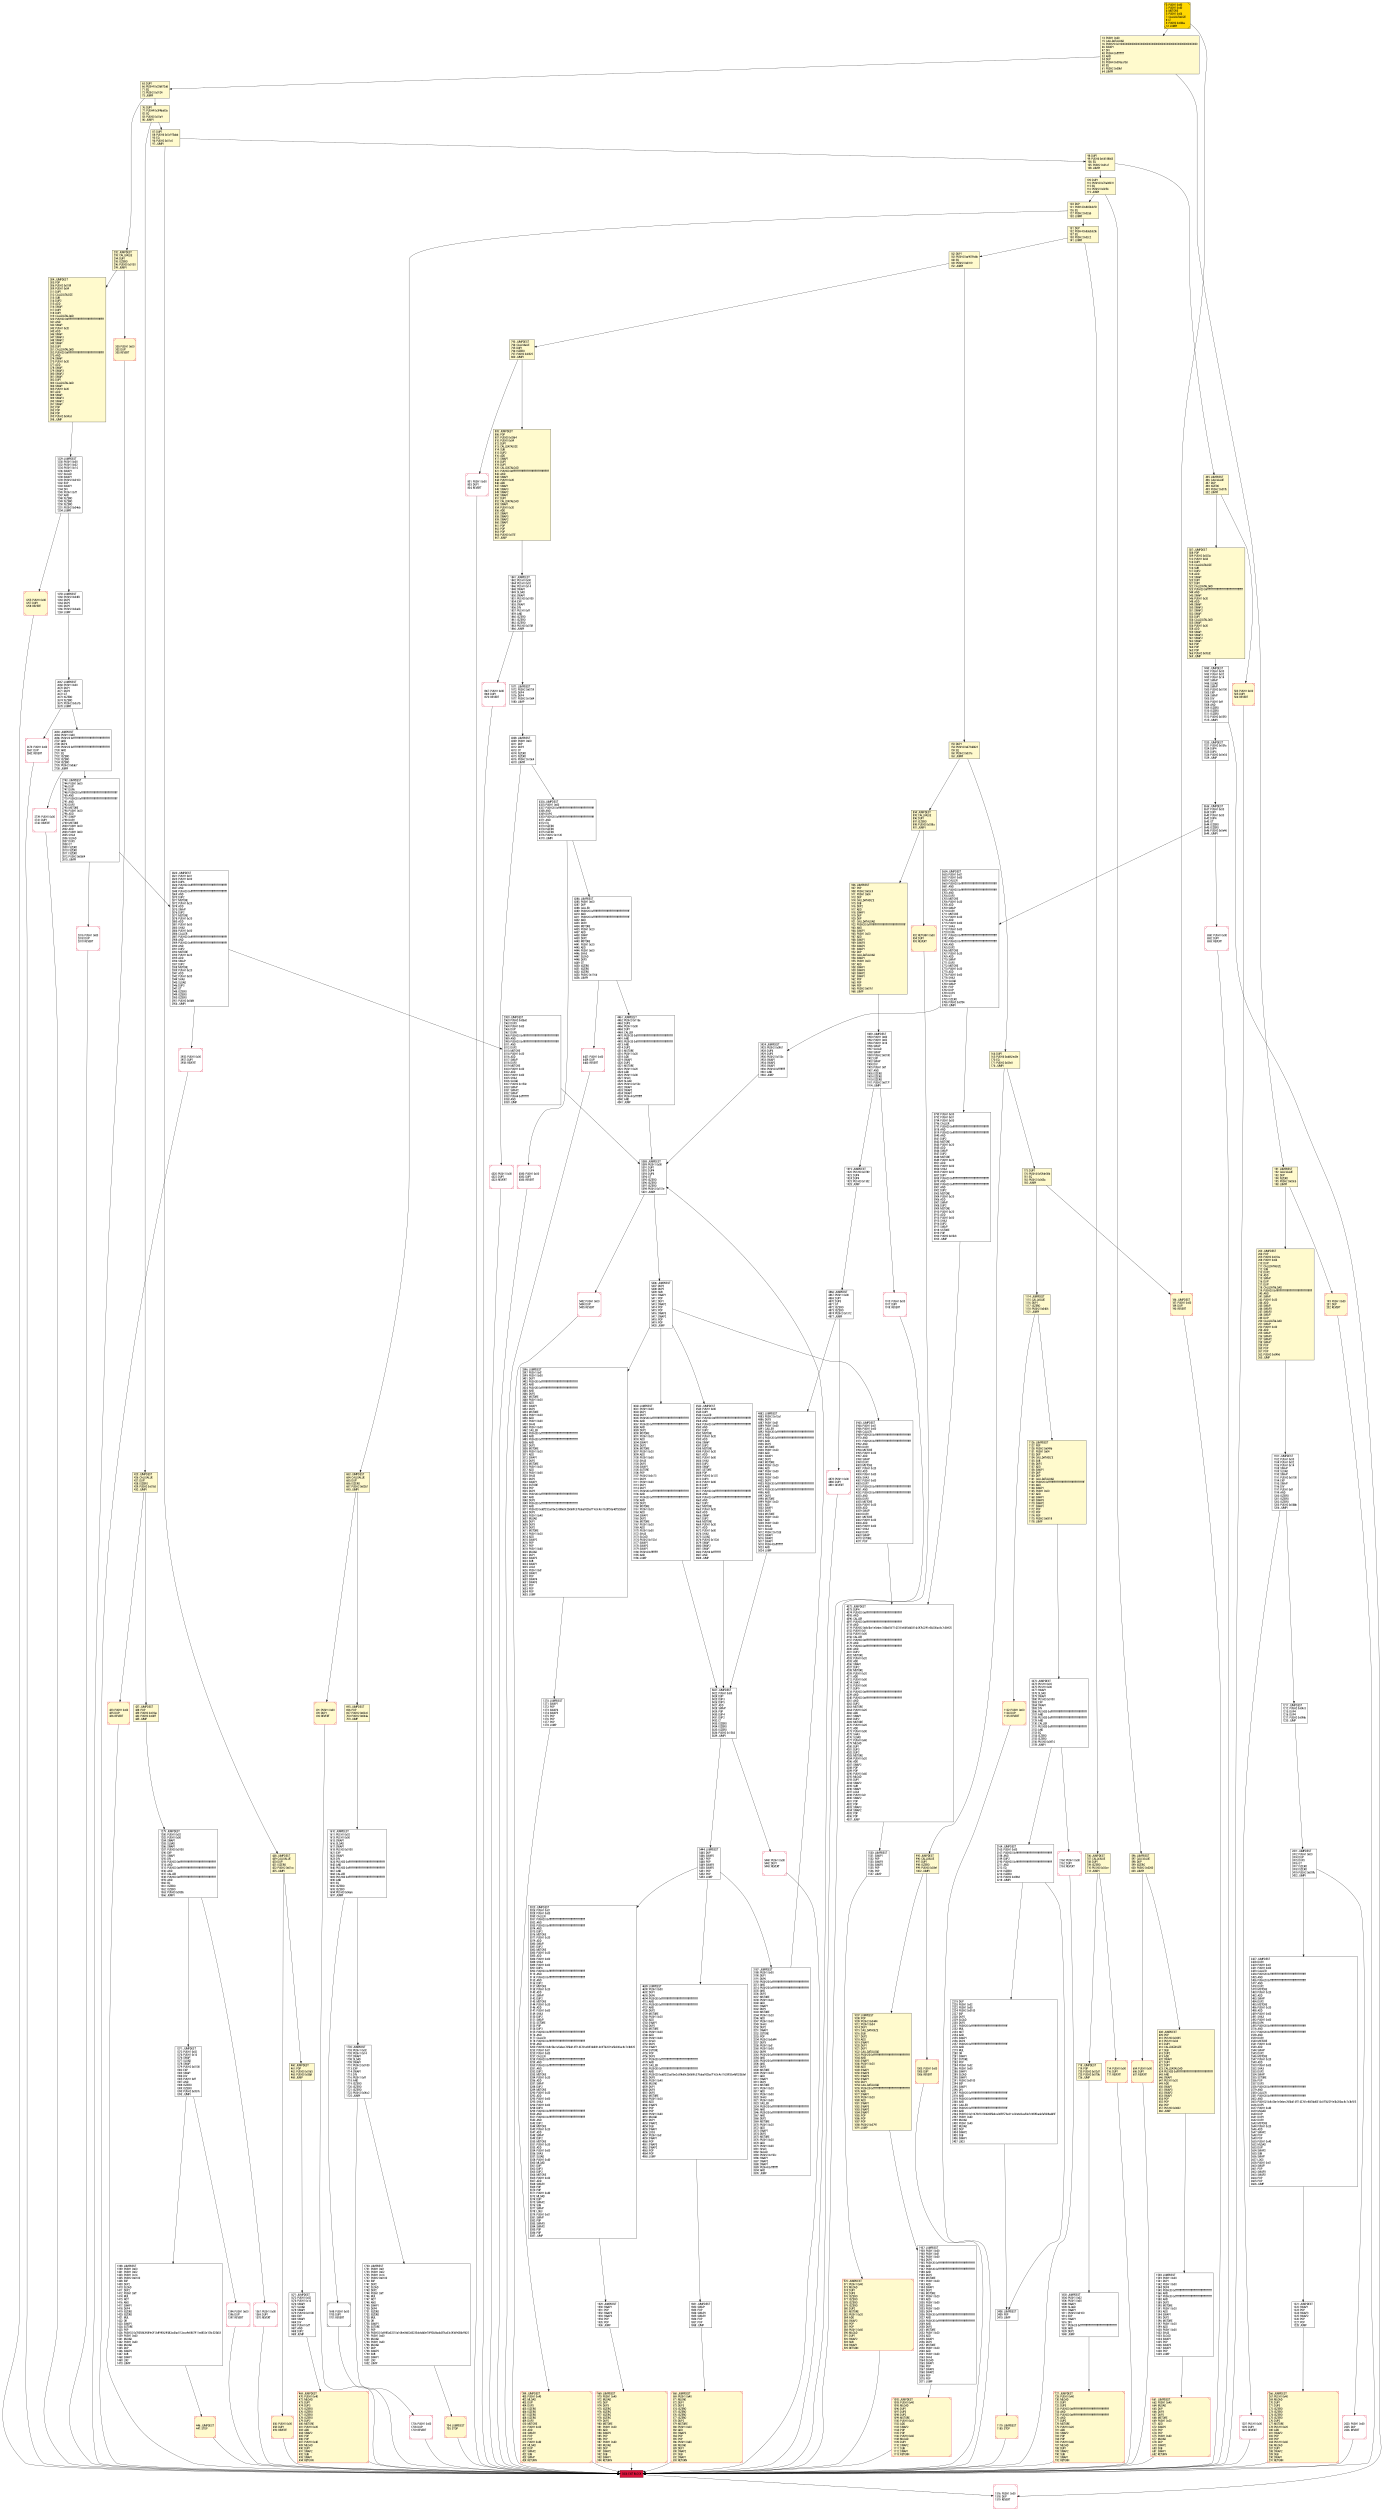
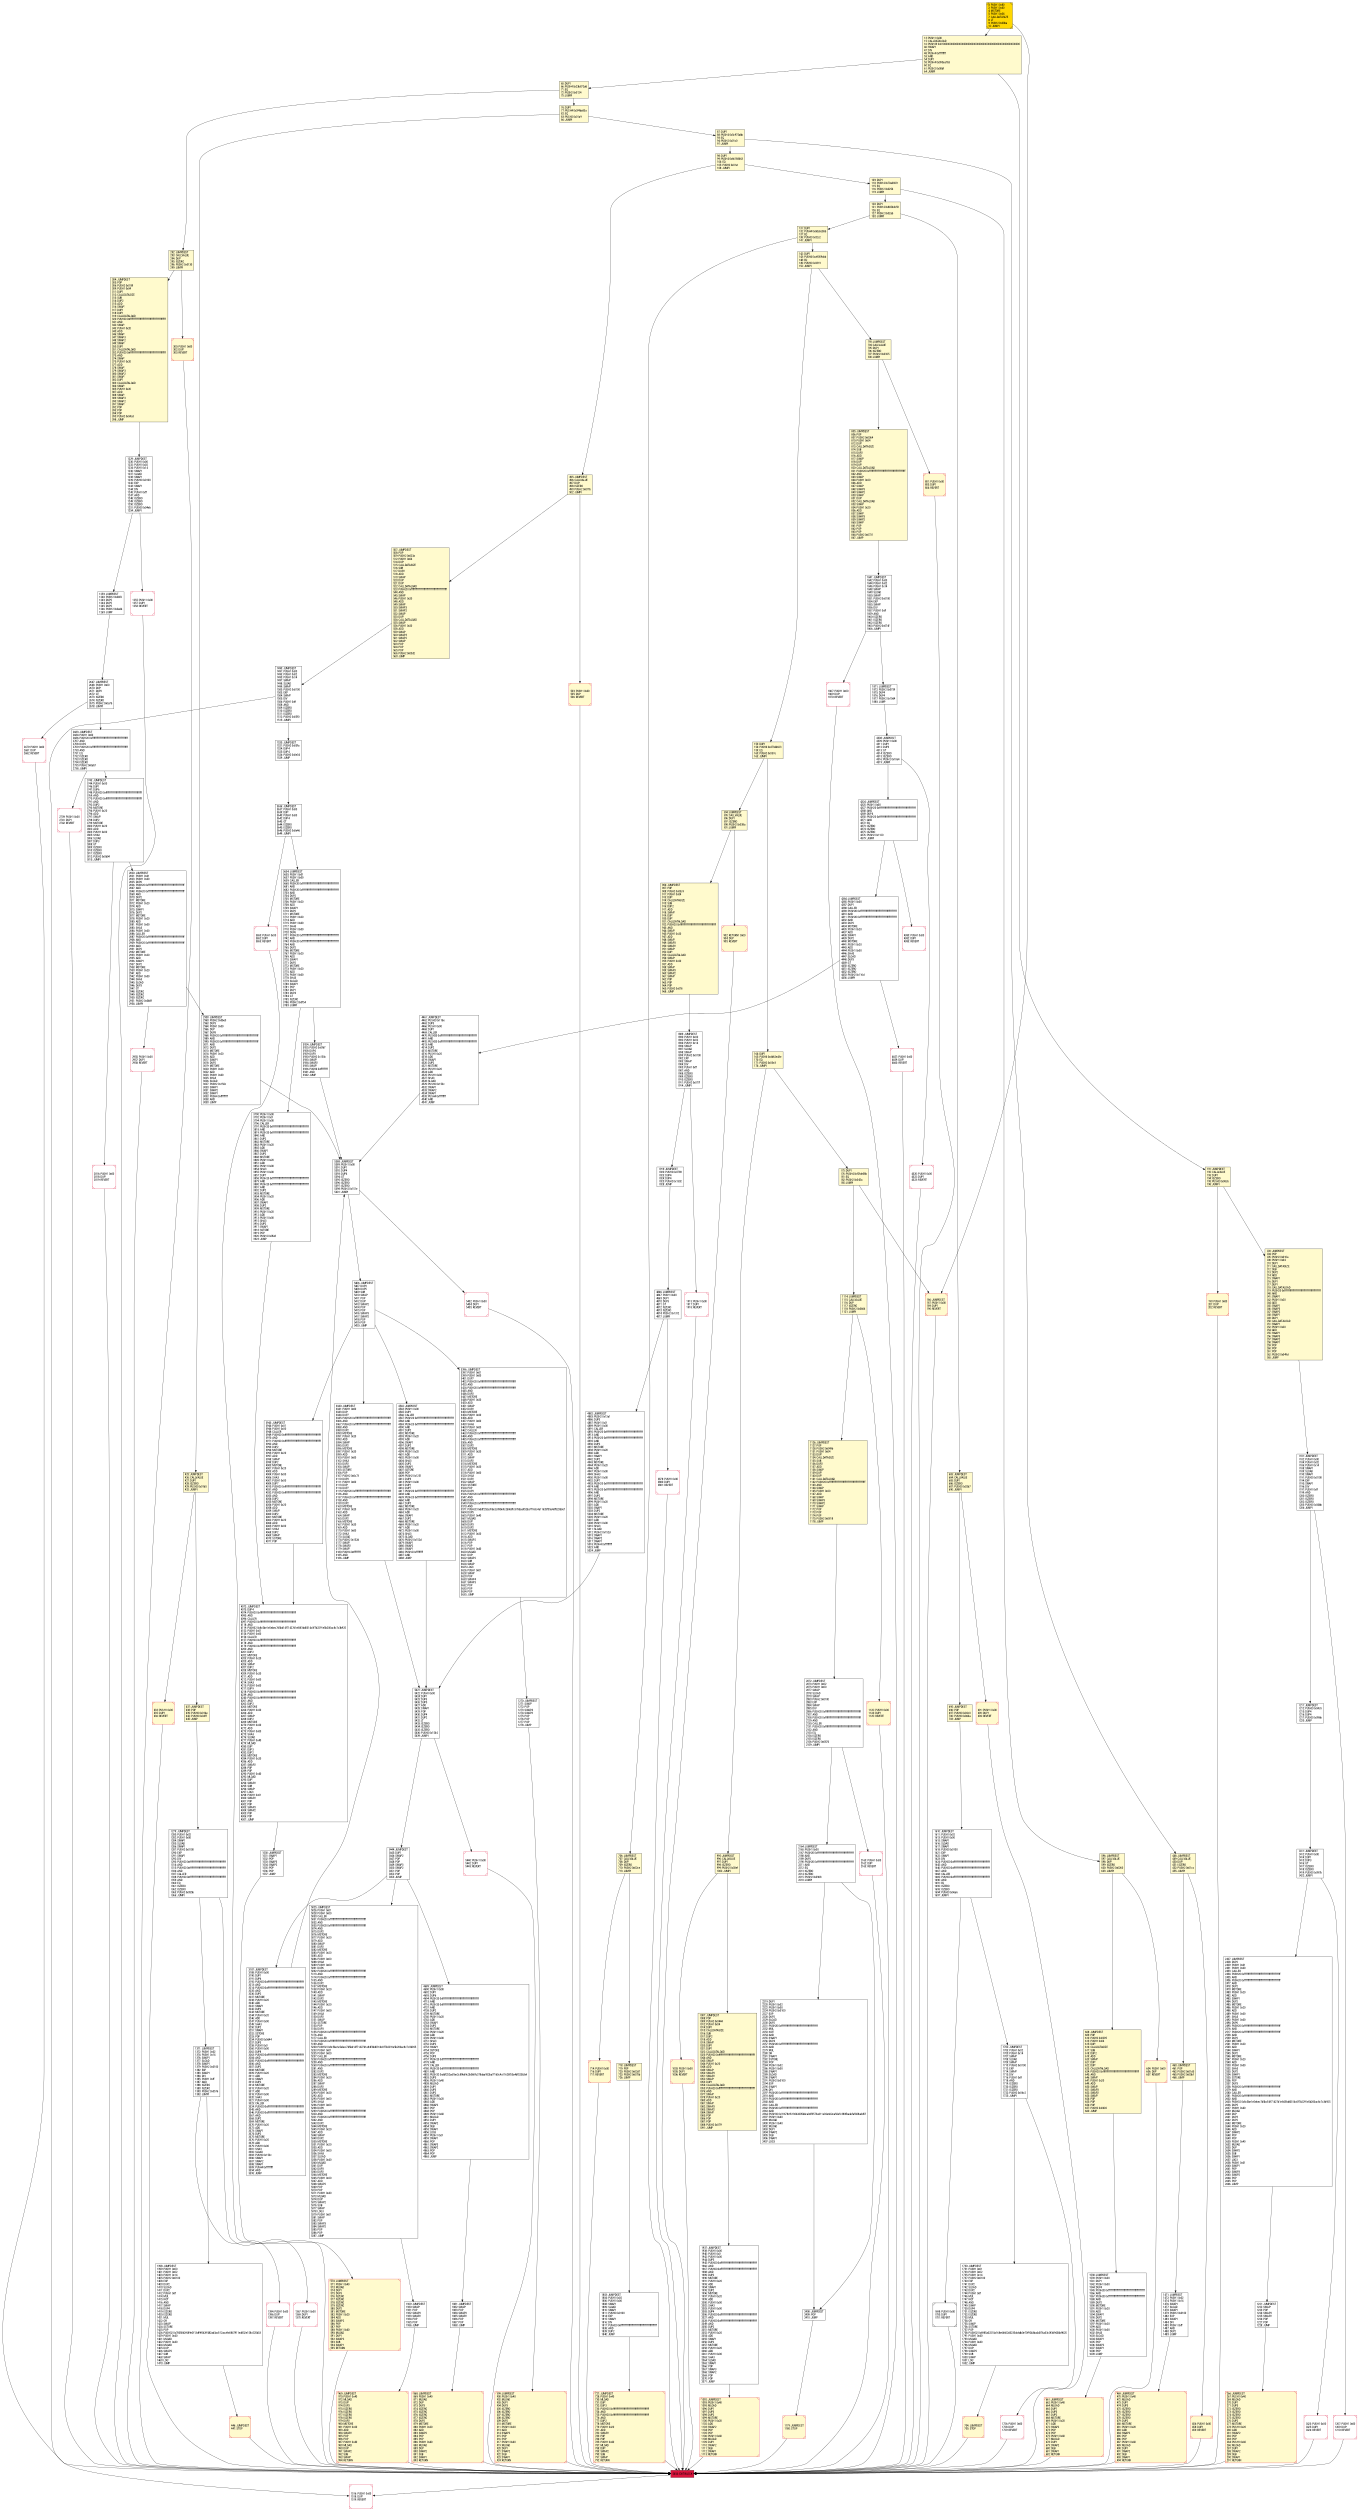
(477, 485) -> (934, 485)
(36, 603) -> (143, 603)
(499, 1883) -> none
